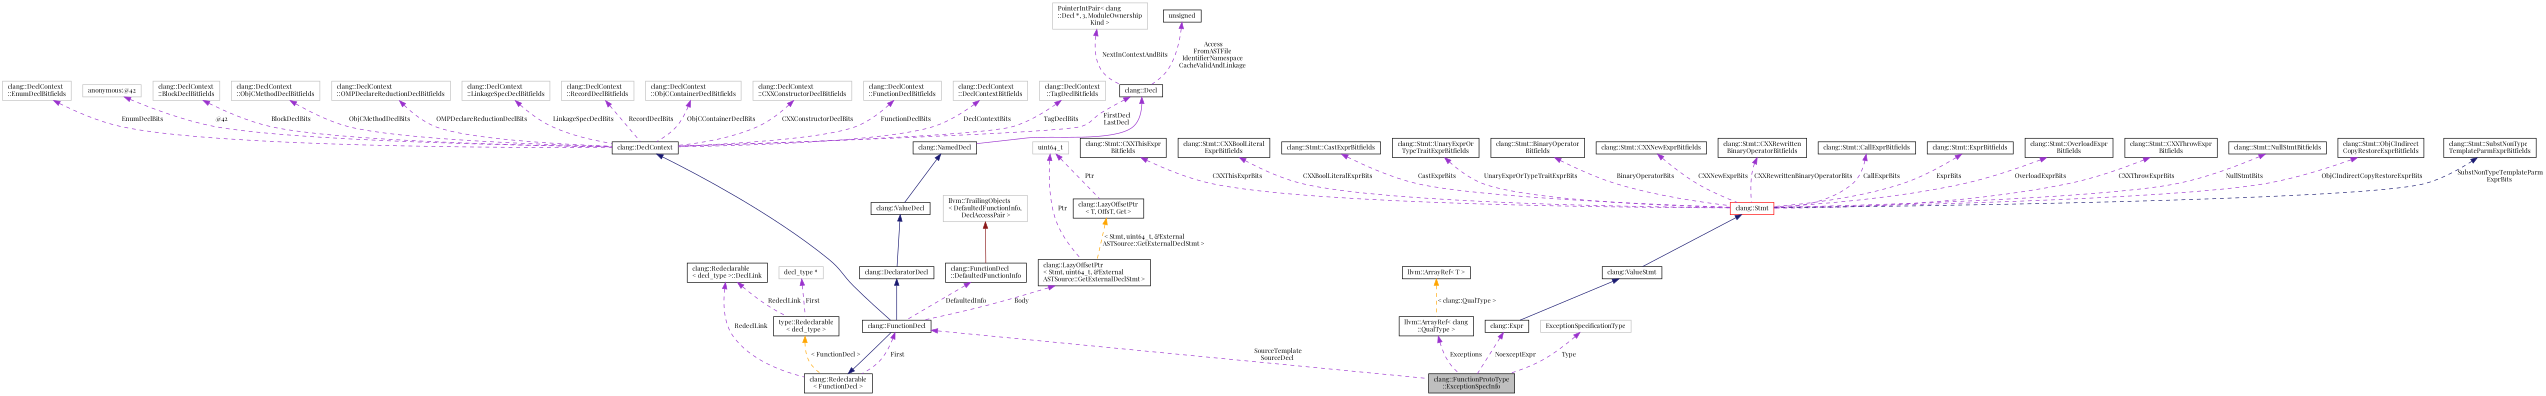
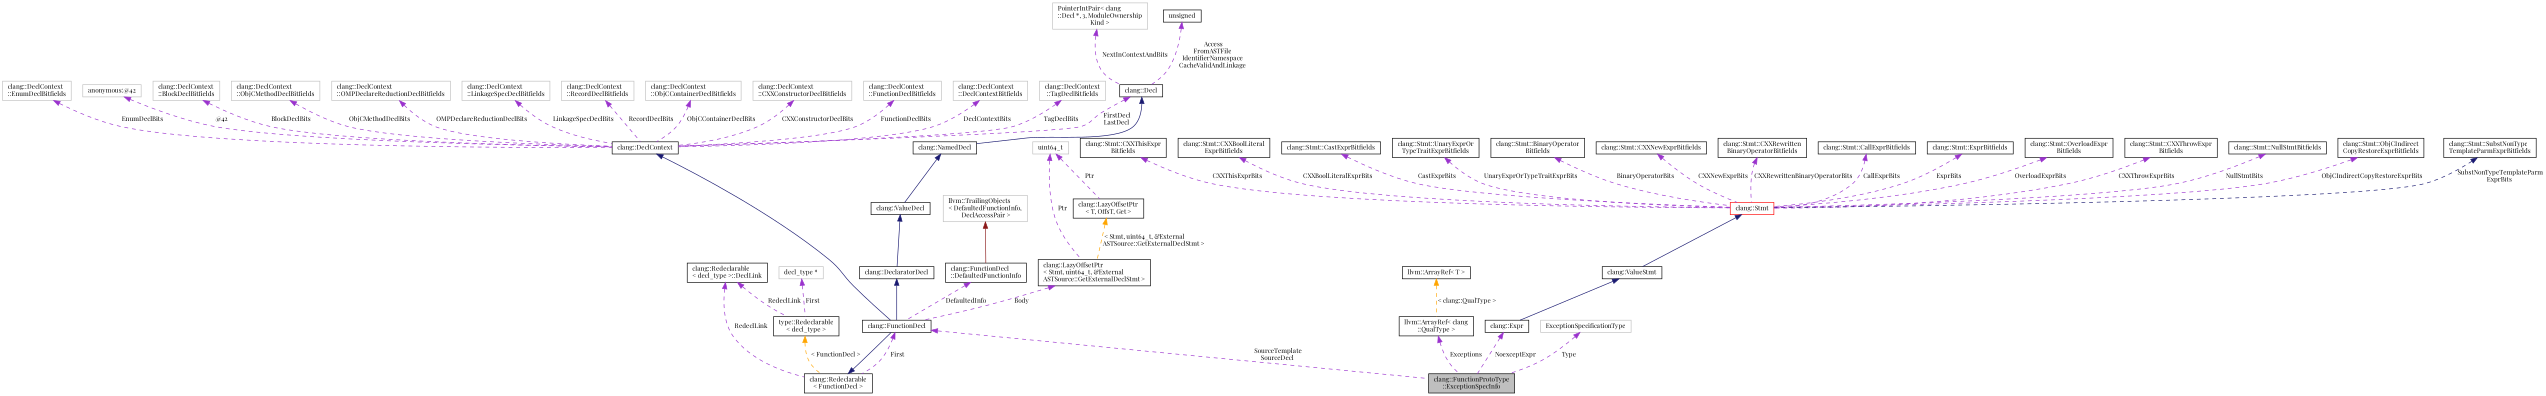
(1068, 137) -> (1068, 137)
